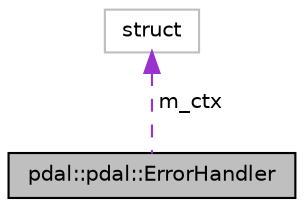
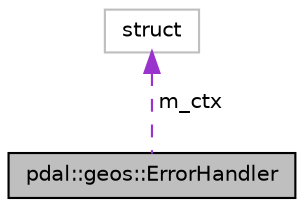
(152, 176) -> (152, 176)
